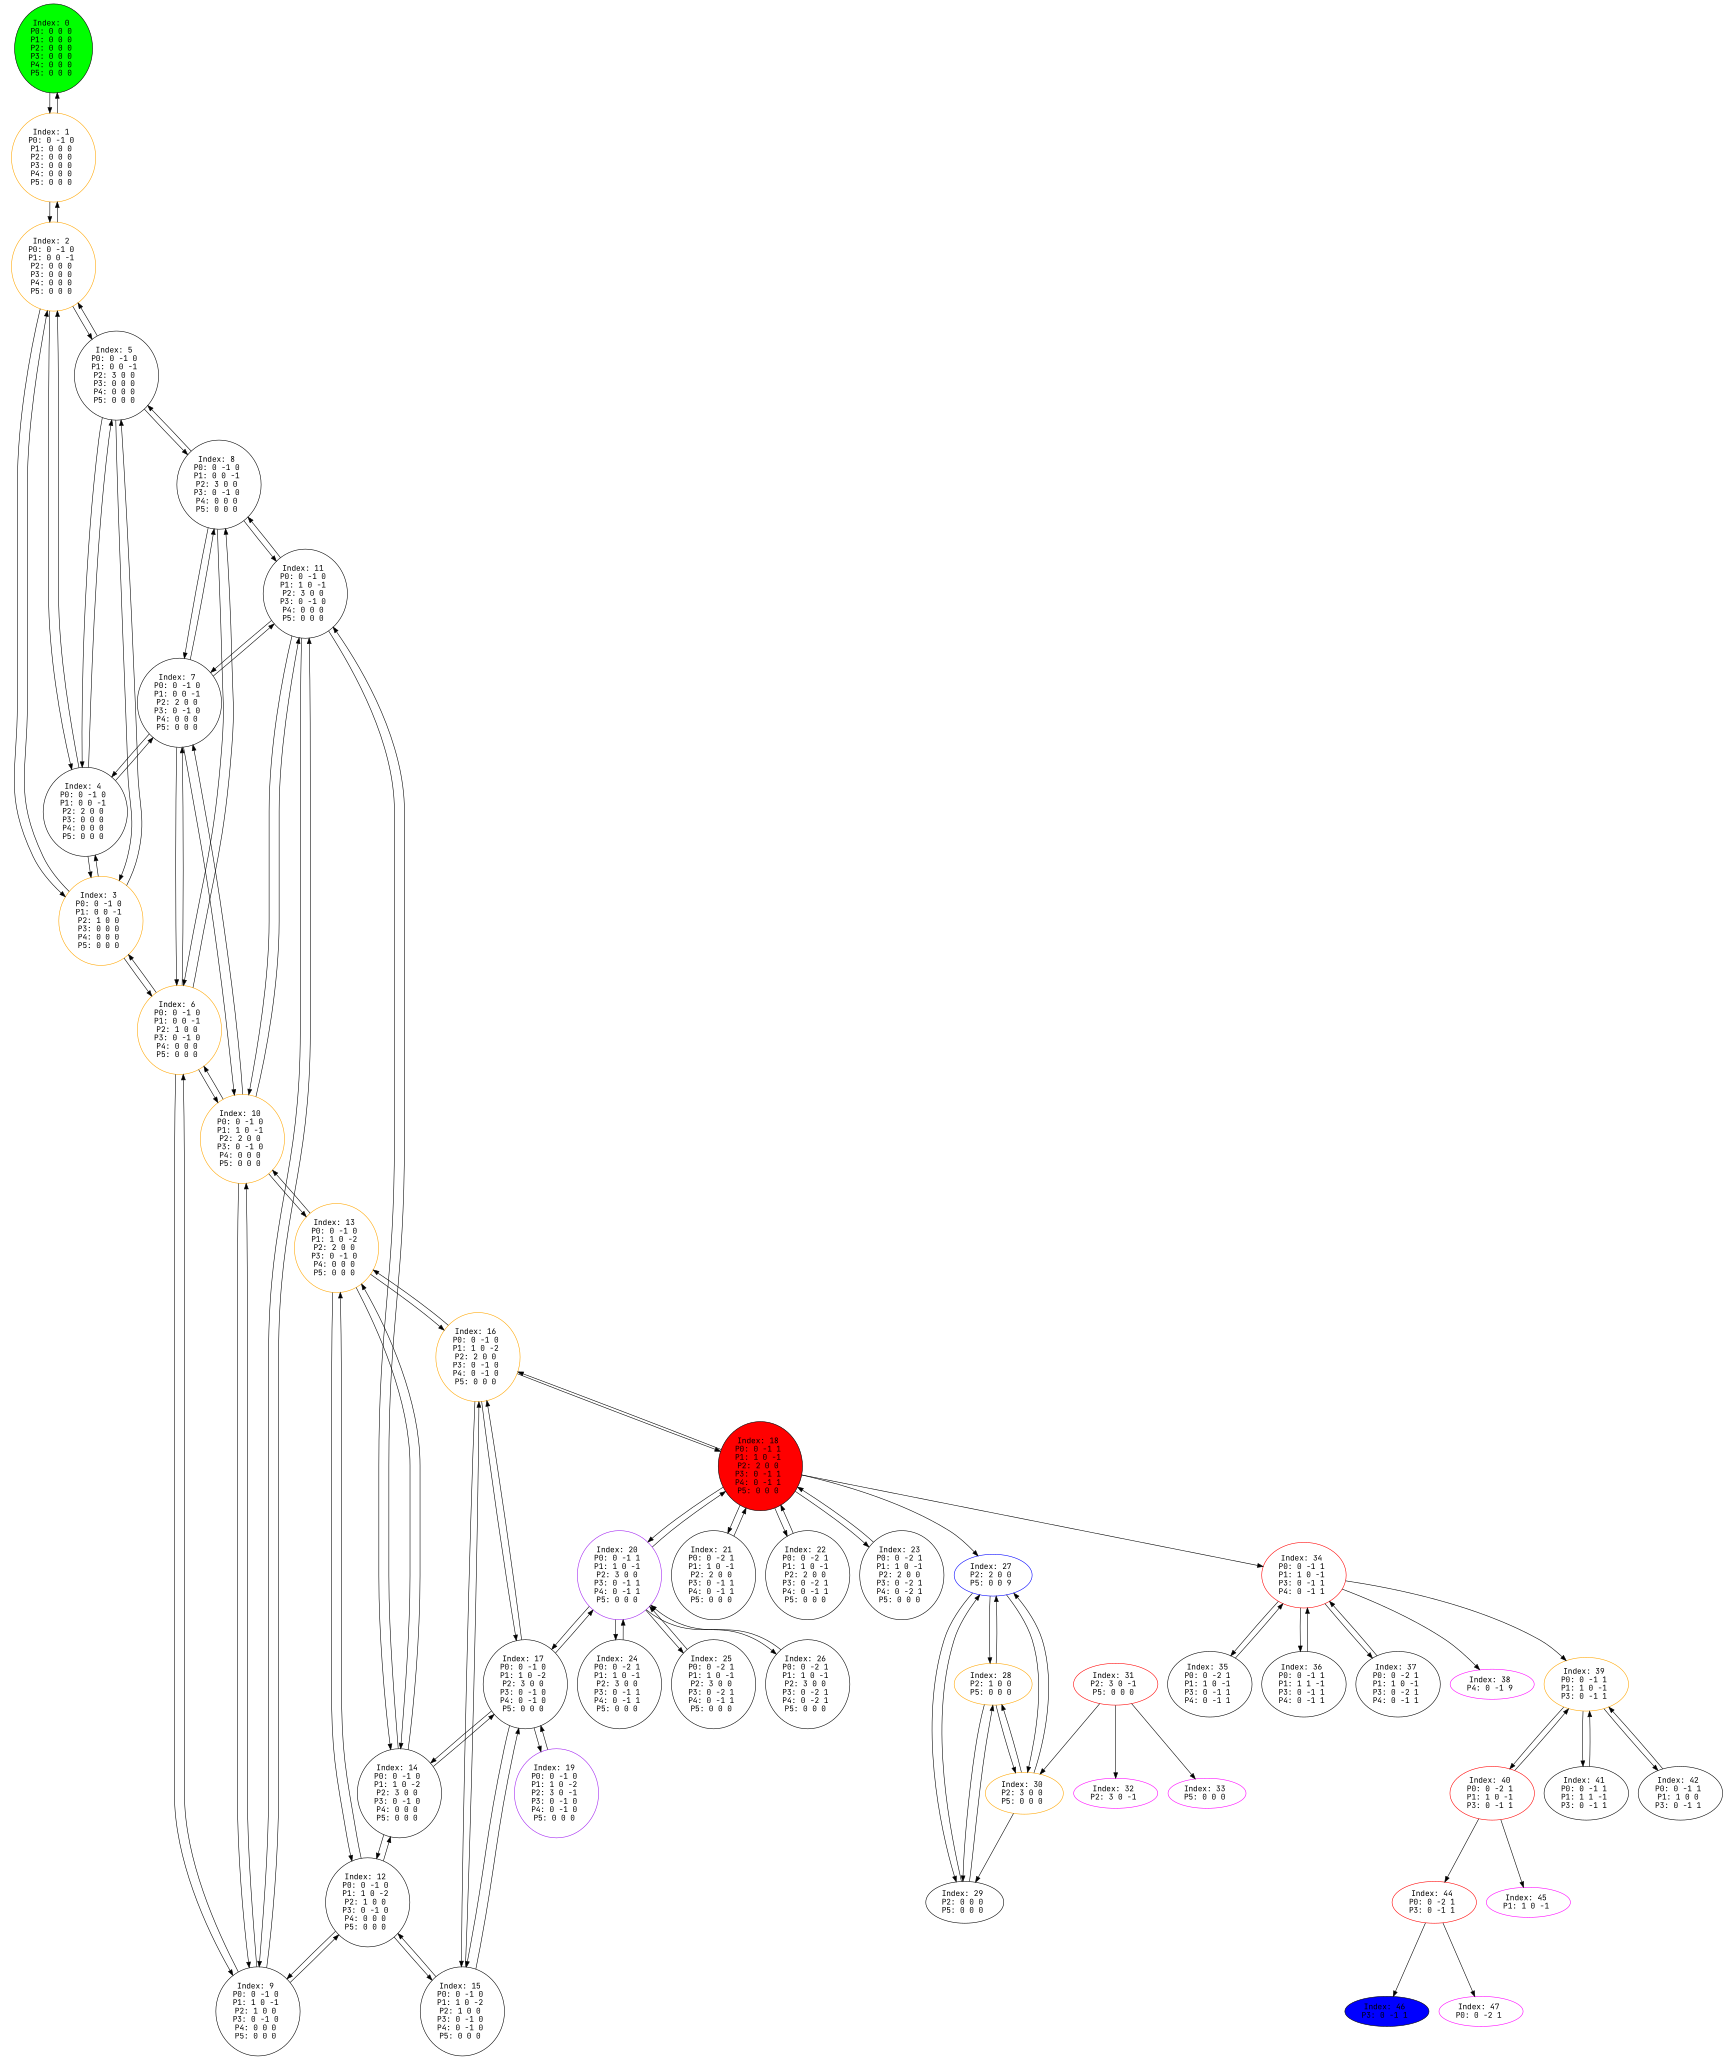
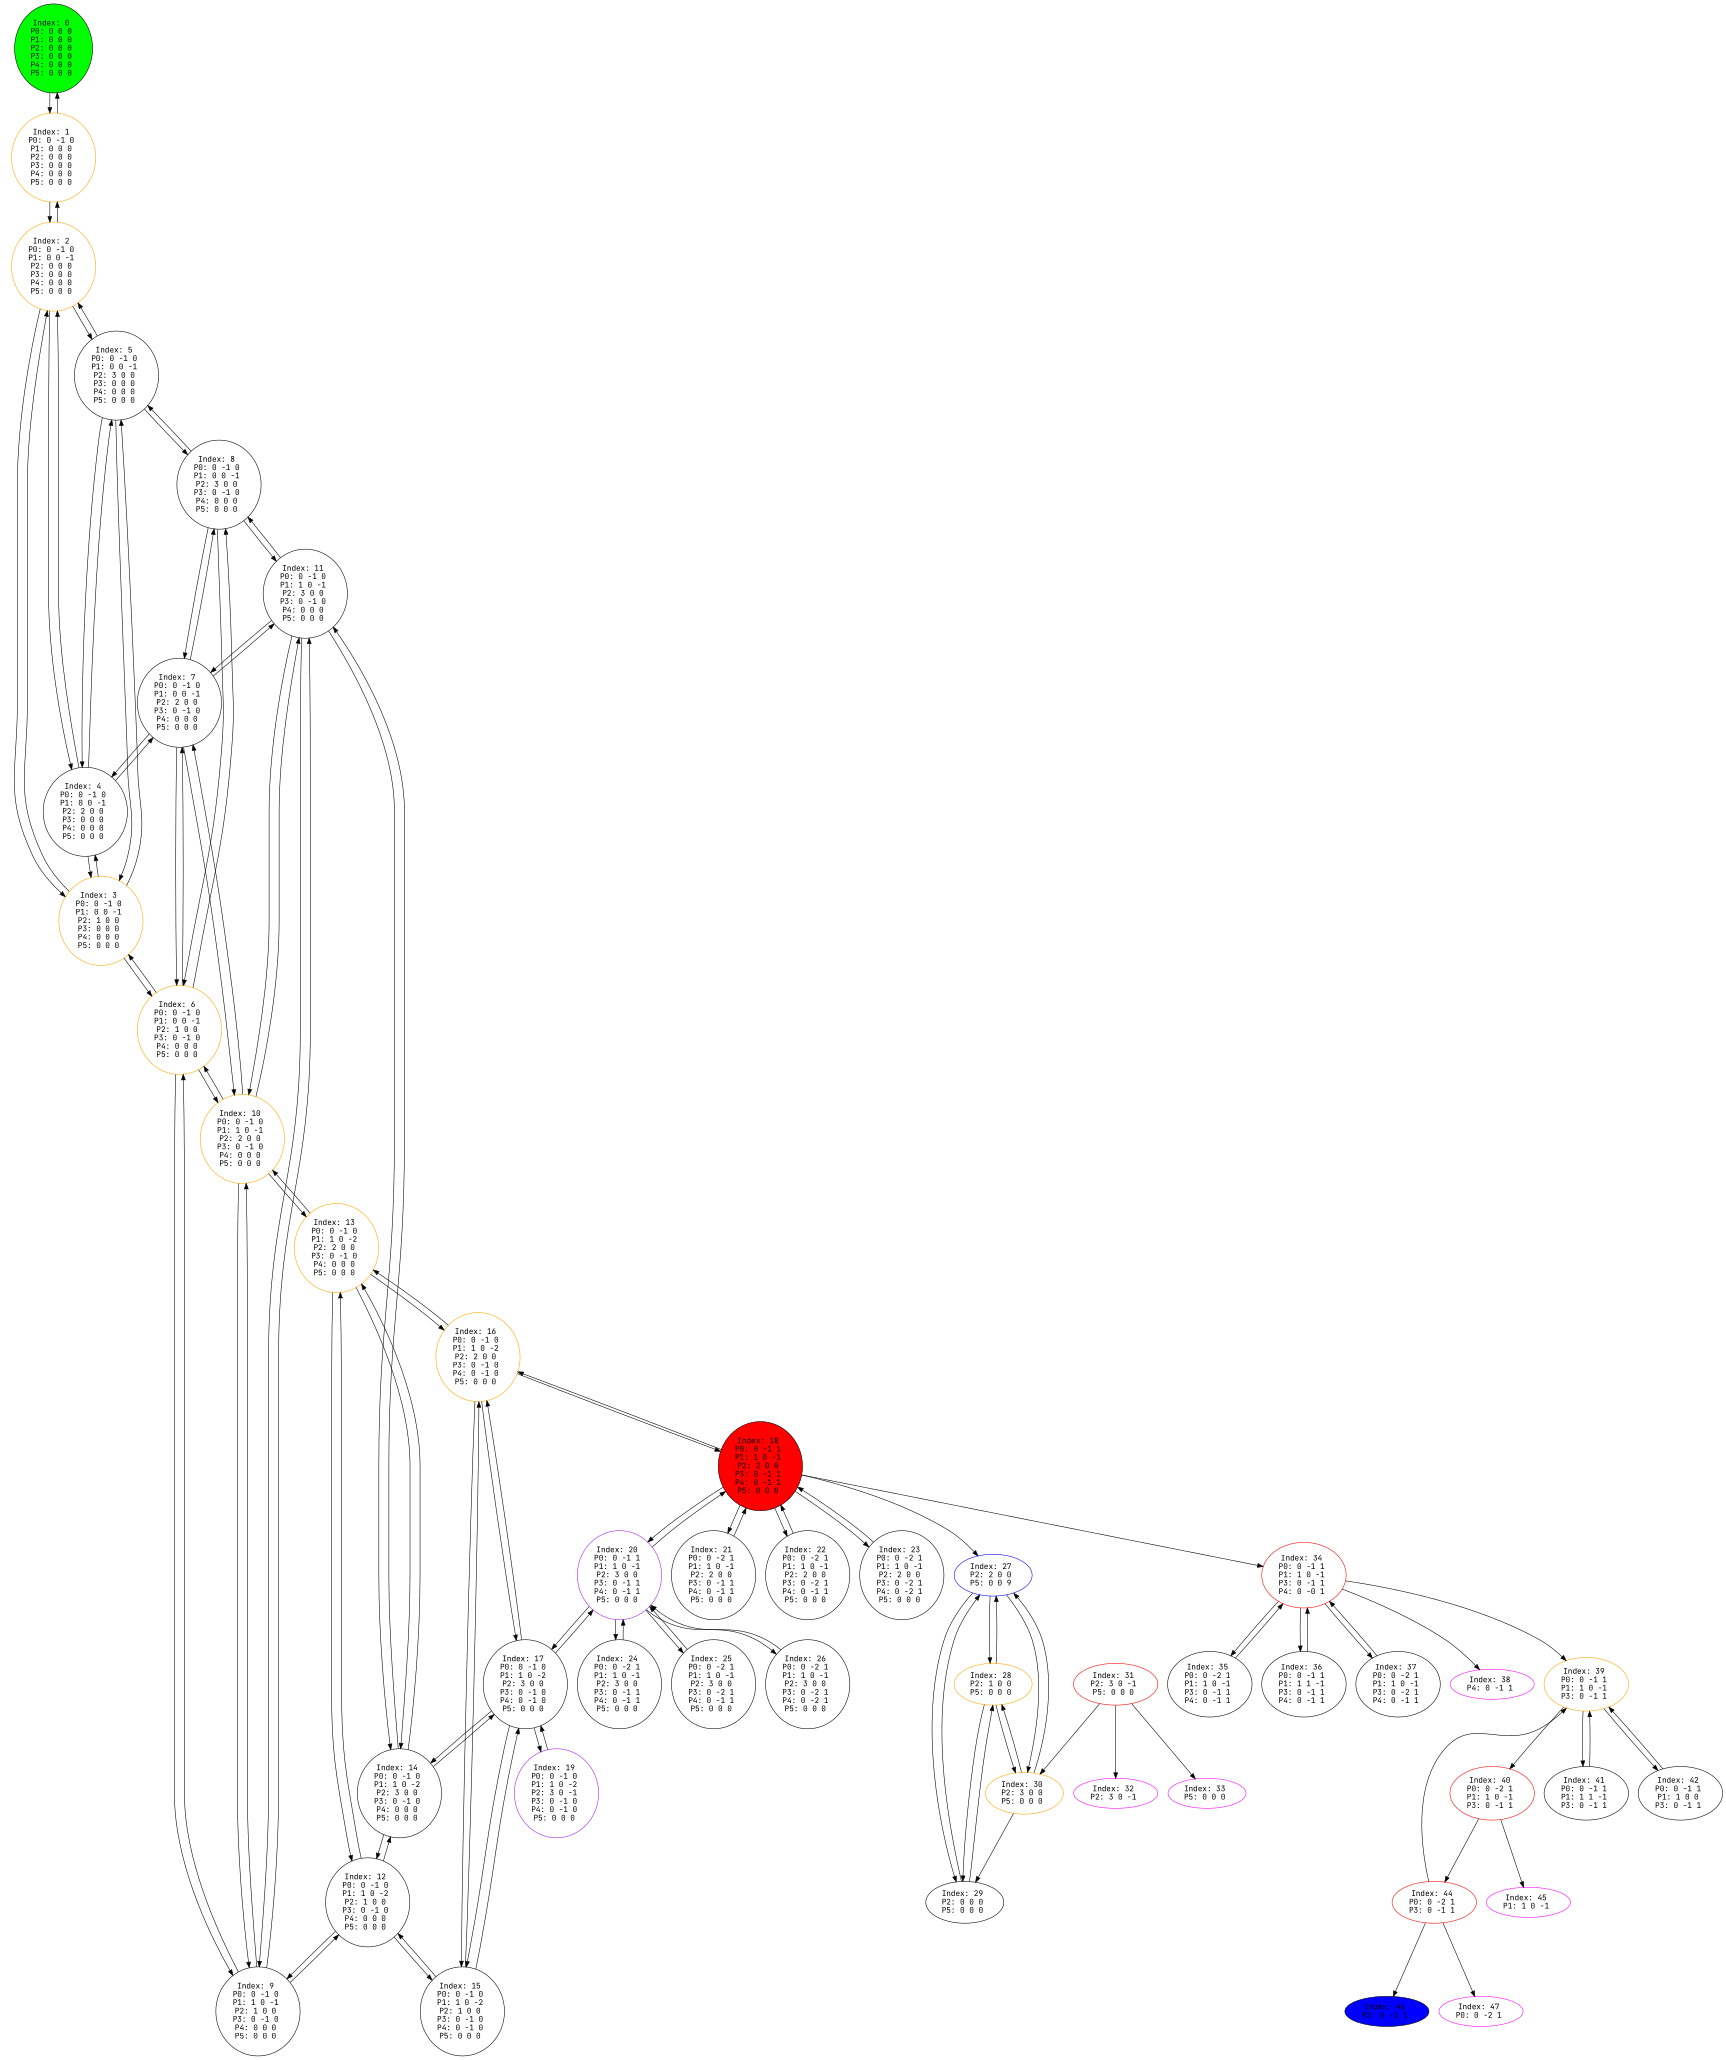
(1304, 1575) -> (1304, 1575)
(1492, 1684) -> (1492, 1684)
(1540, 1742) -> (1442, 1753)
